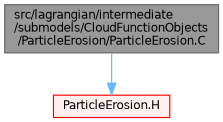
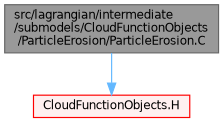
(112, 106) -> (112, 106)
